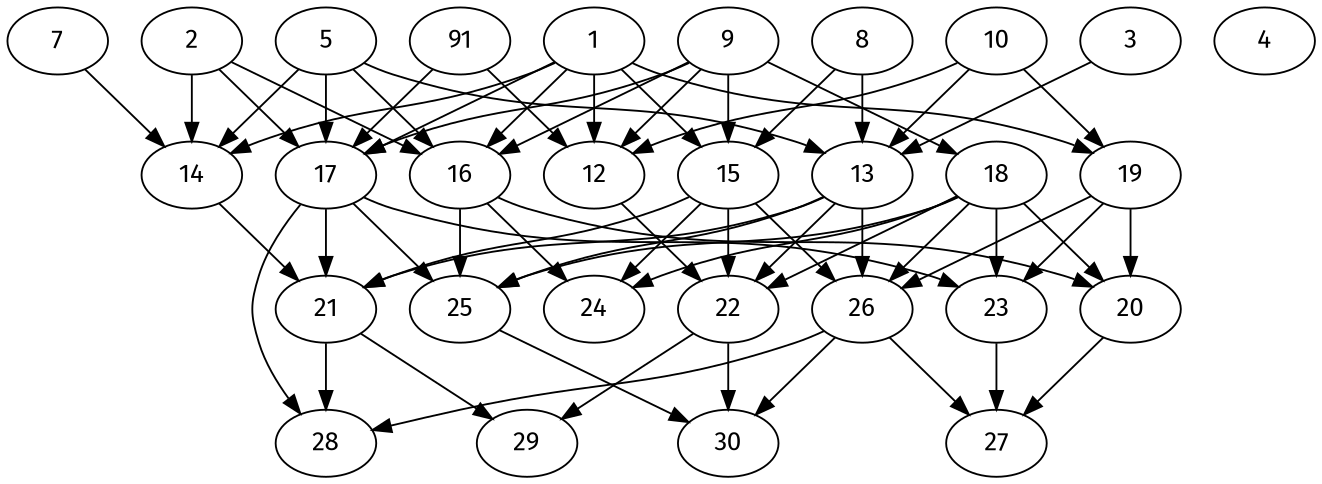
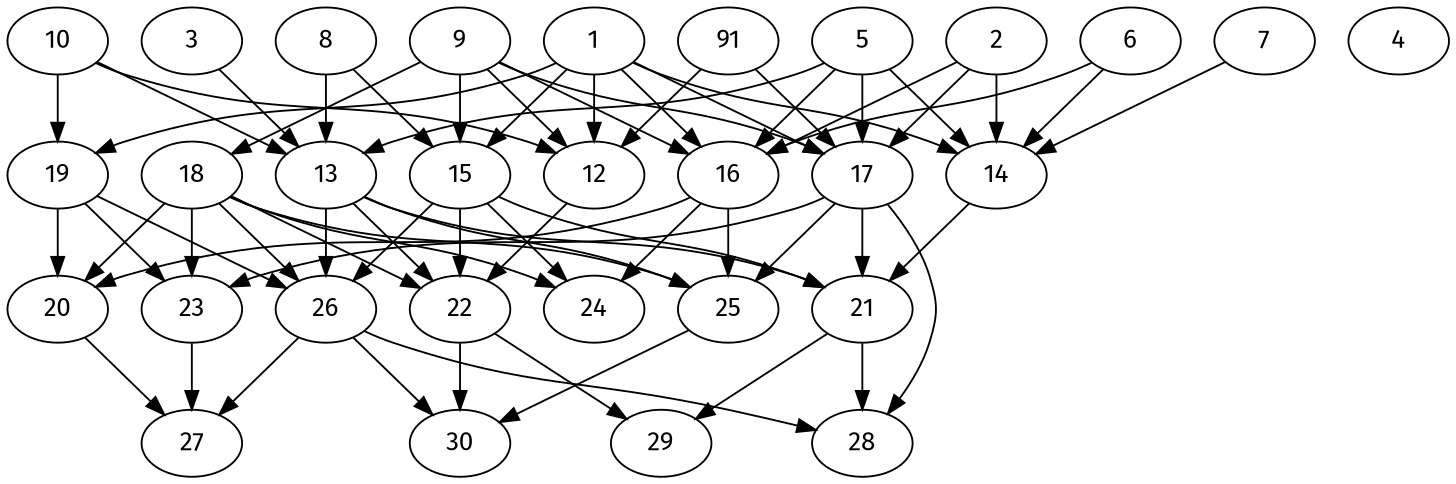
none -> (1131, 41)
